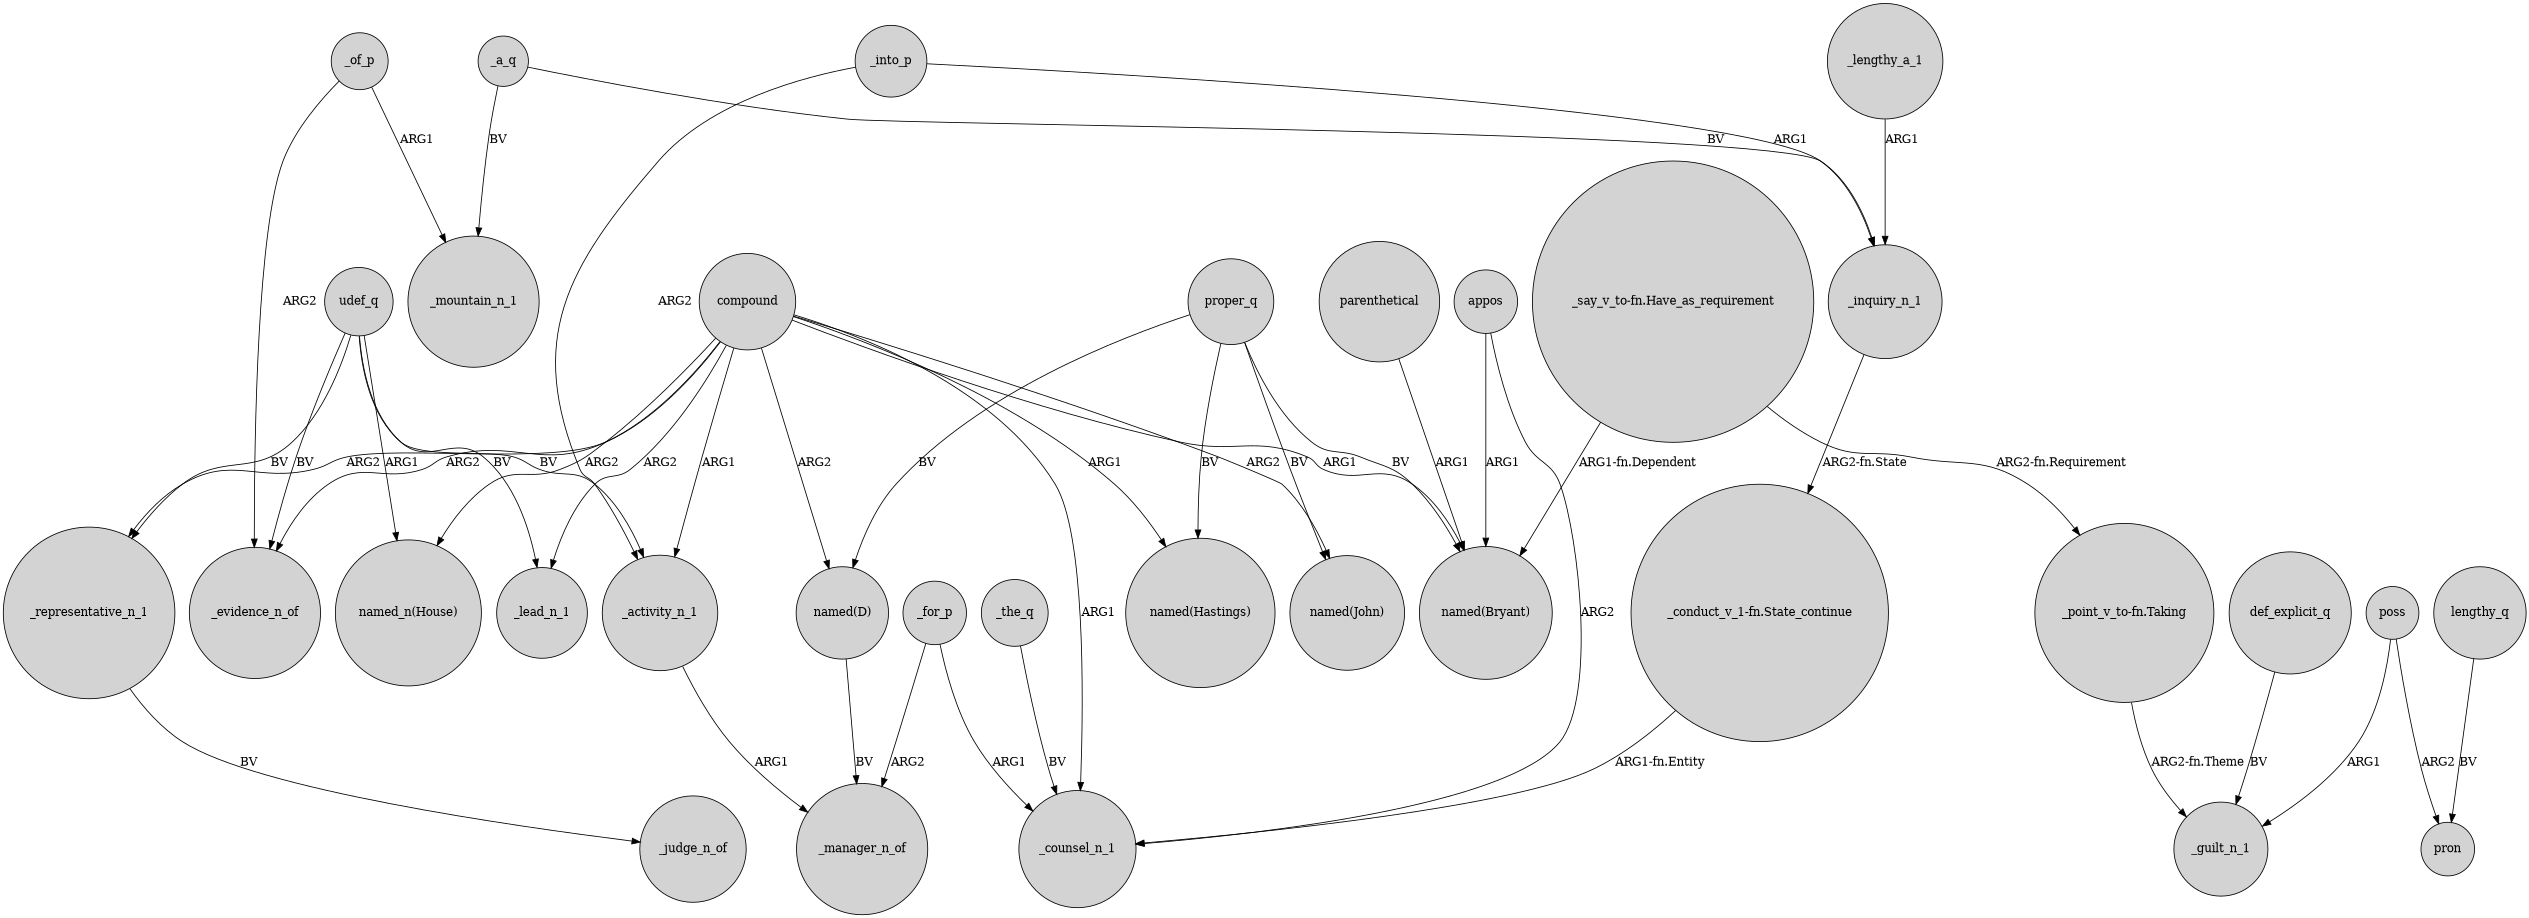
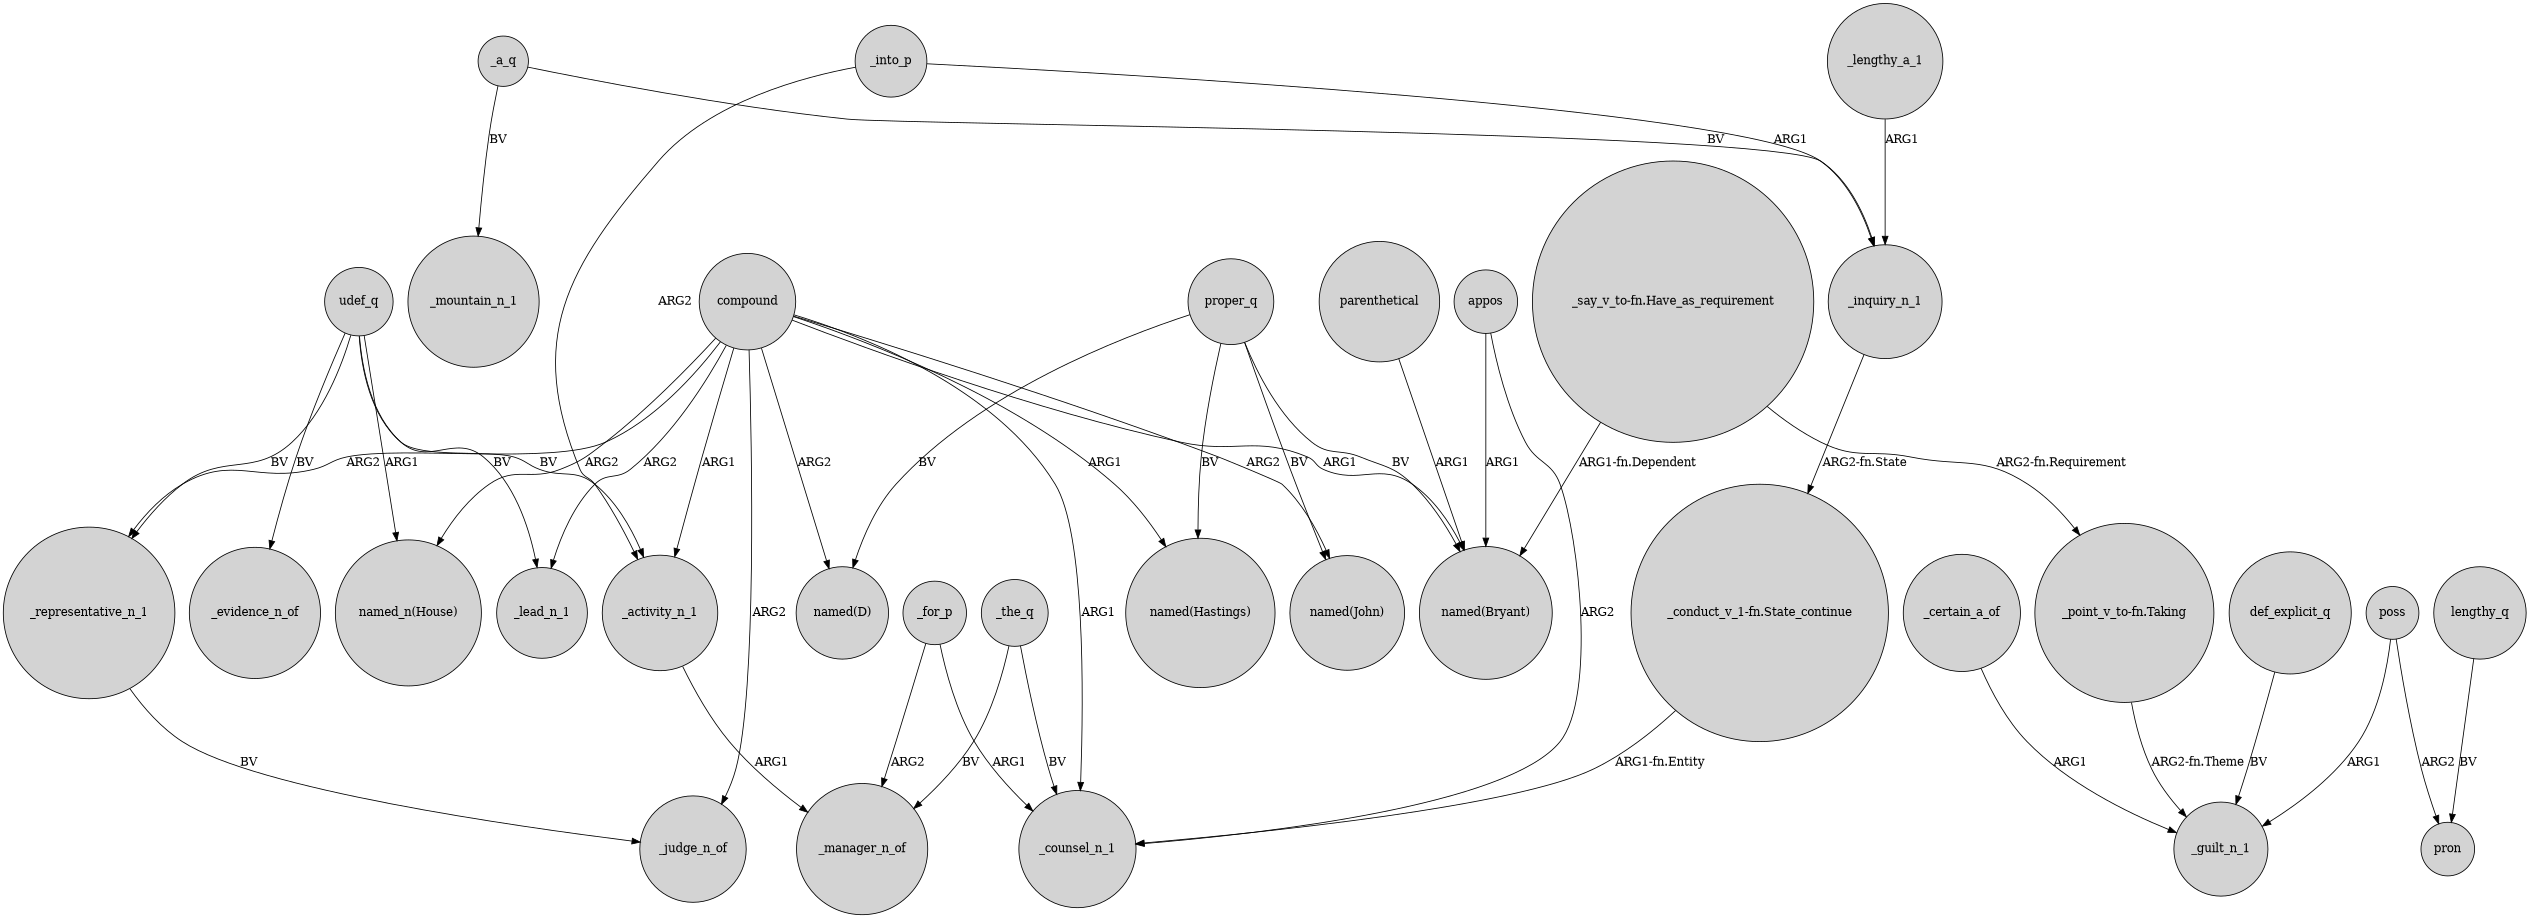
(360, 61) -> none
(439, 460) -> (751, 575)
none -> (1962, 613)
(851, 717) -> (979, 733)
